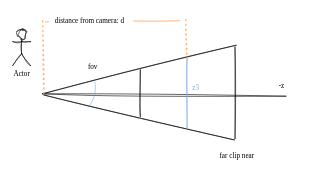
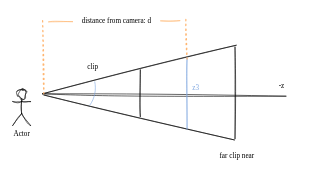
(89, 21) -> (116, 21)
(21, 48) -> (21, 108)
(93, 67) -> (93, 67)
